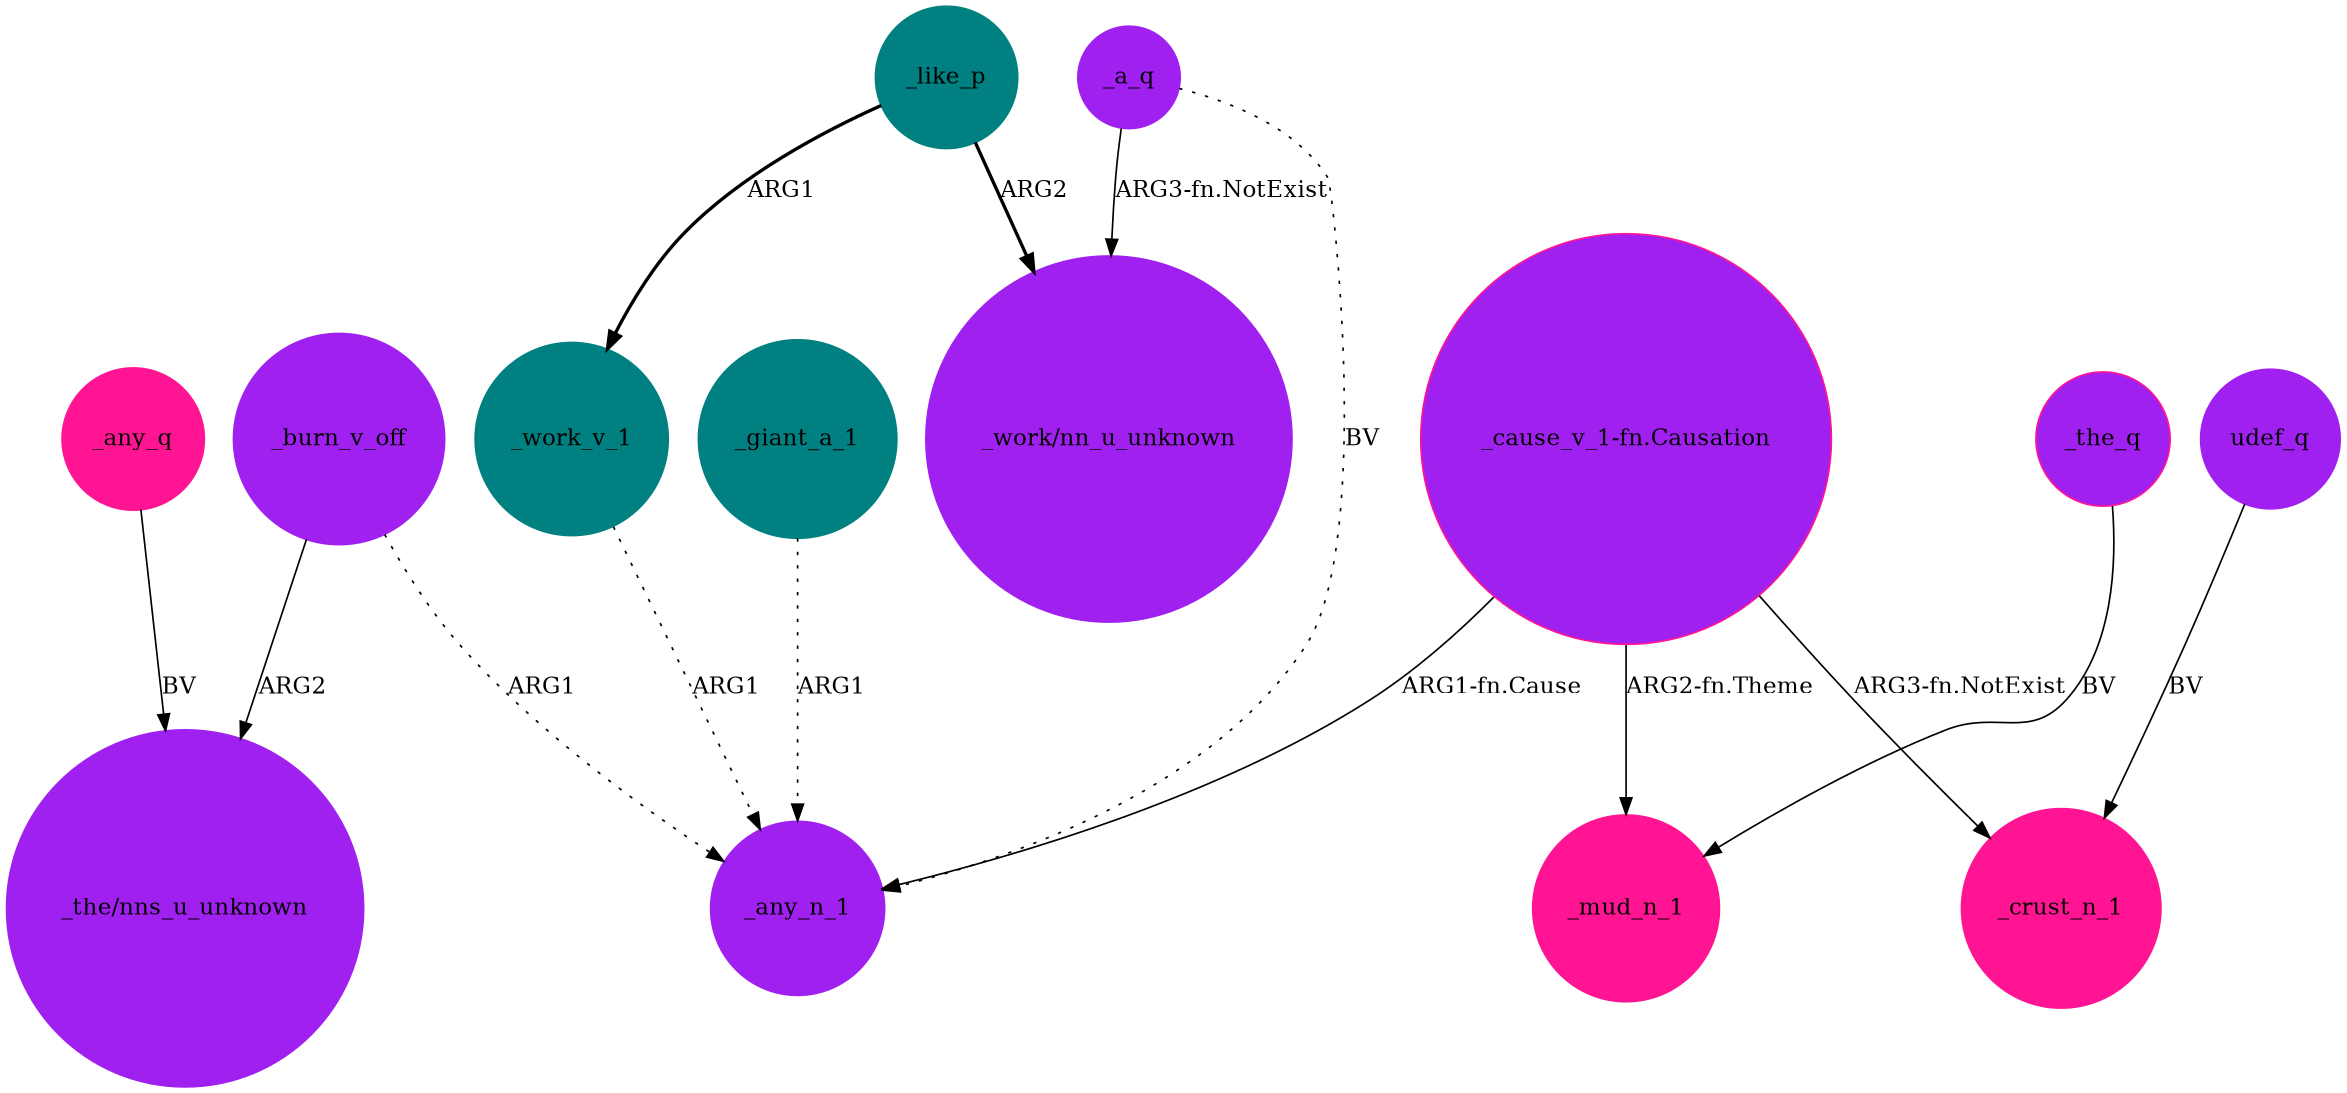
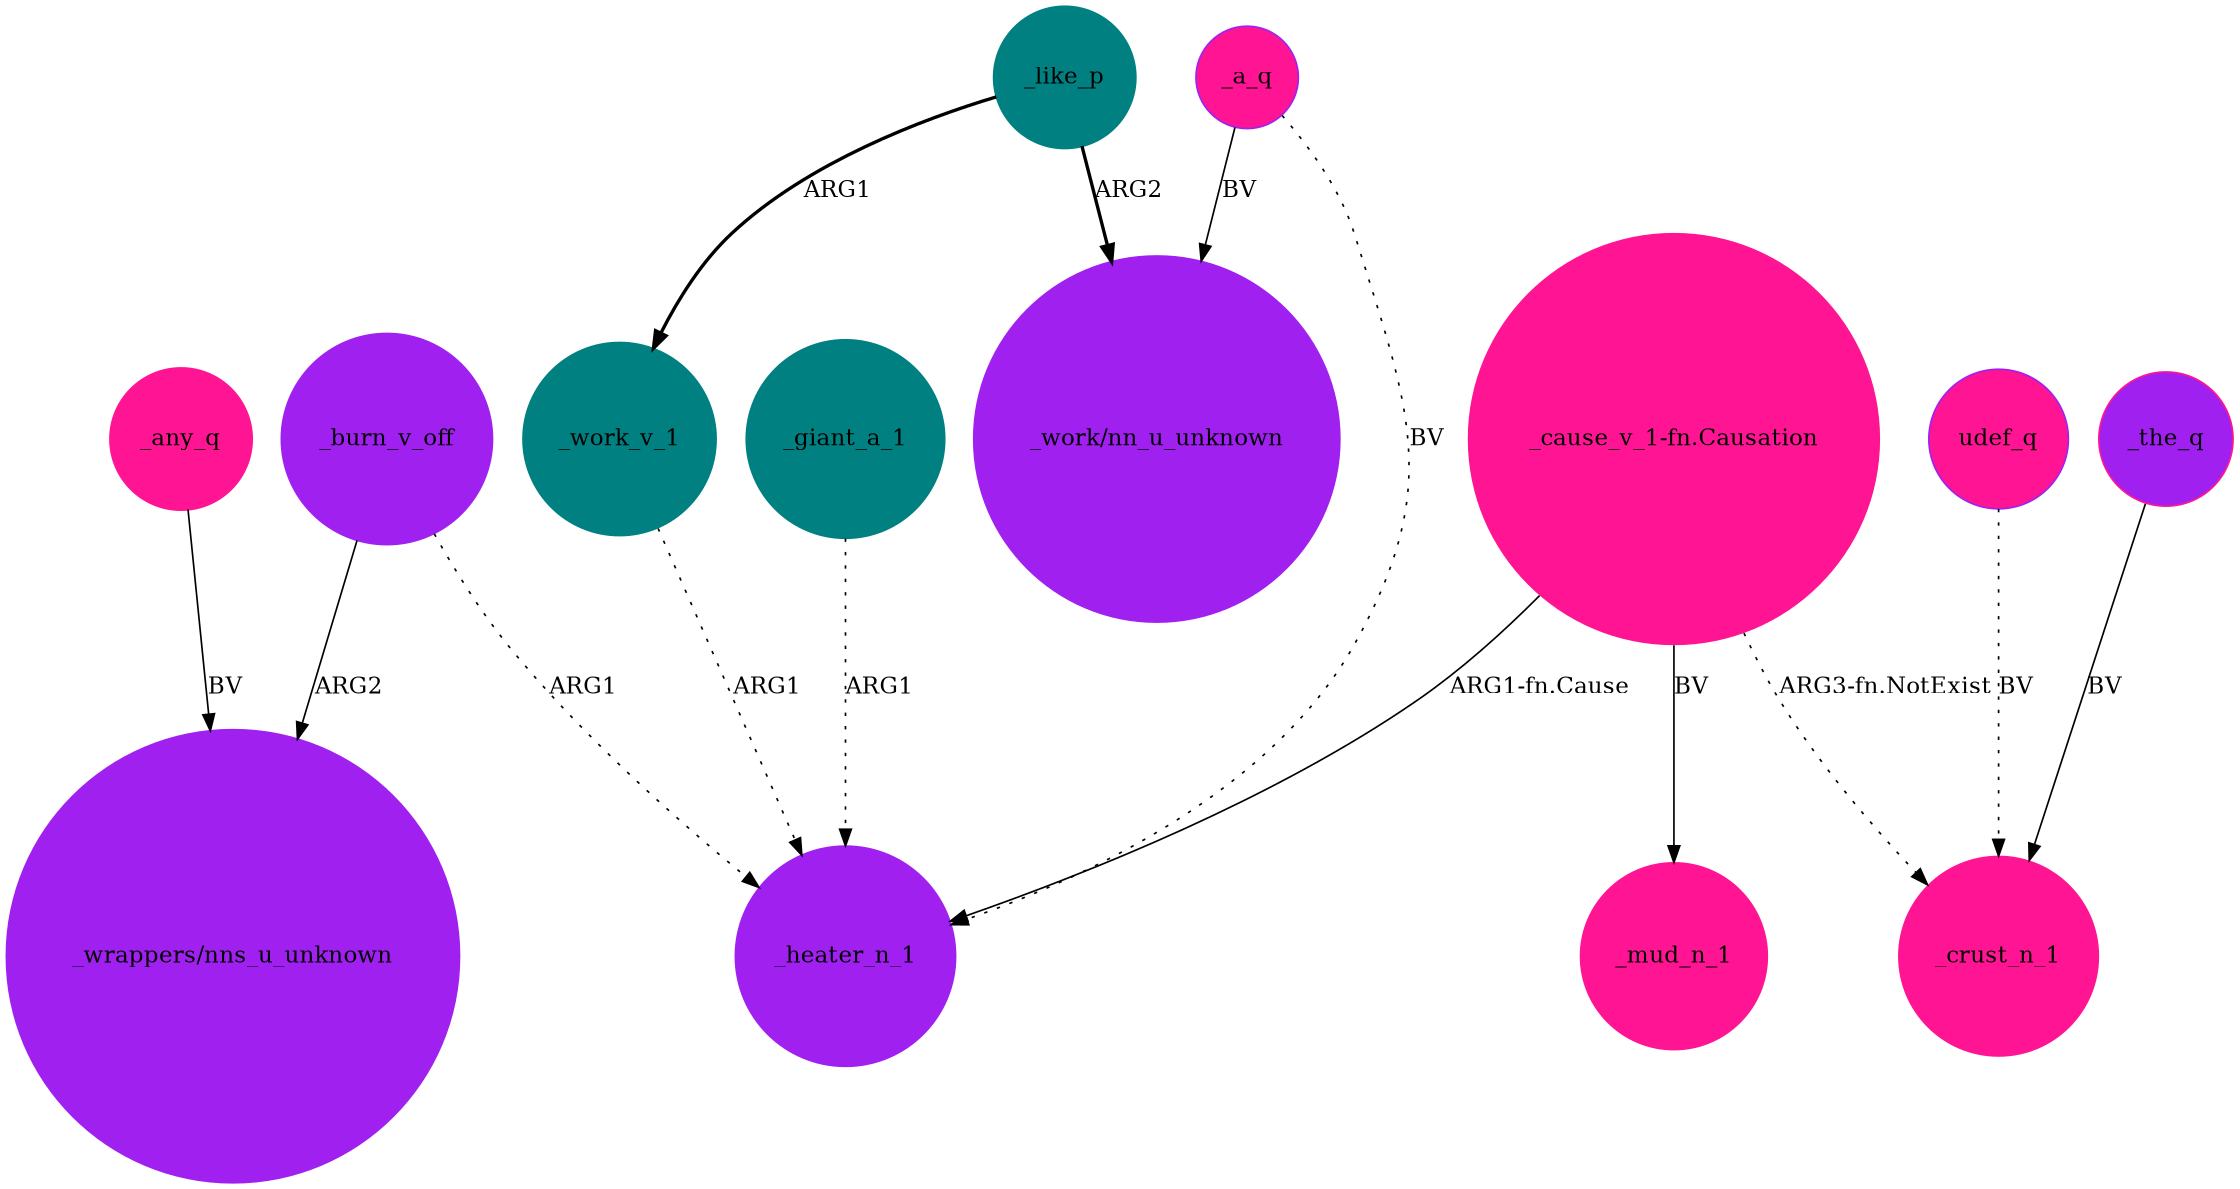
(1129, 77) -> (1247, 77)
(1222, 191) -> (1240, 191)
(1626, 439) -> (1674, 439)
(2270, 439) -> (1999, 439)
(2181, 654) -> (1999, 674)
(1720, 687) -> (1692, 687)
(1866, 713) -> (1820, 760)
(1983, 722) -> (2090, 674)
(185, 908) -> (233, 956)
(798, 908) -> (845, 956)
